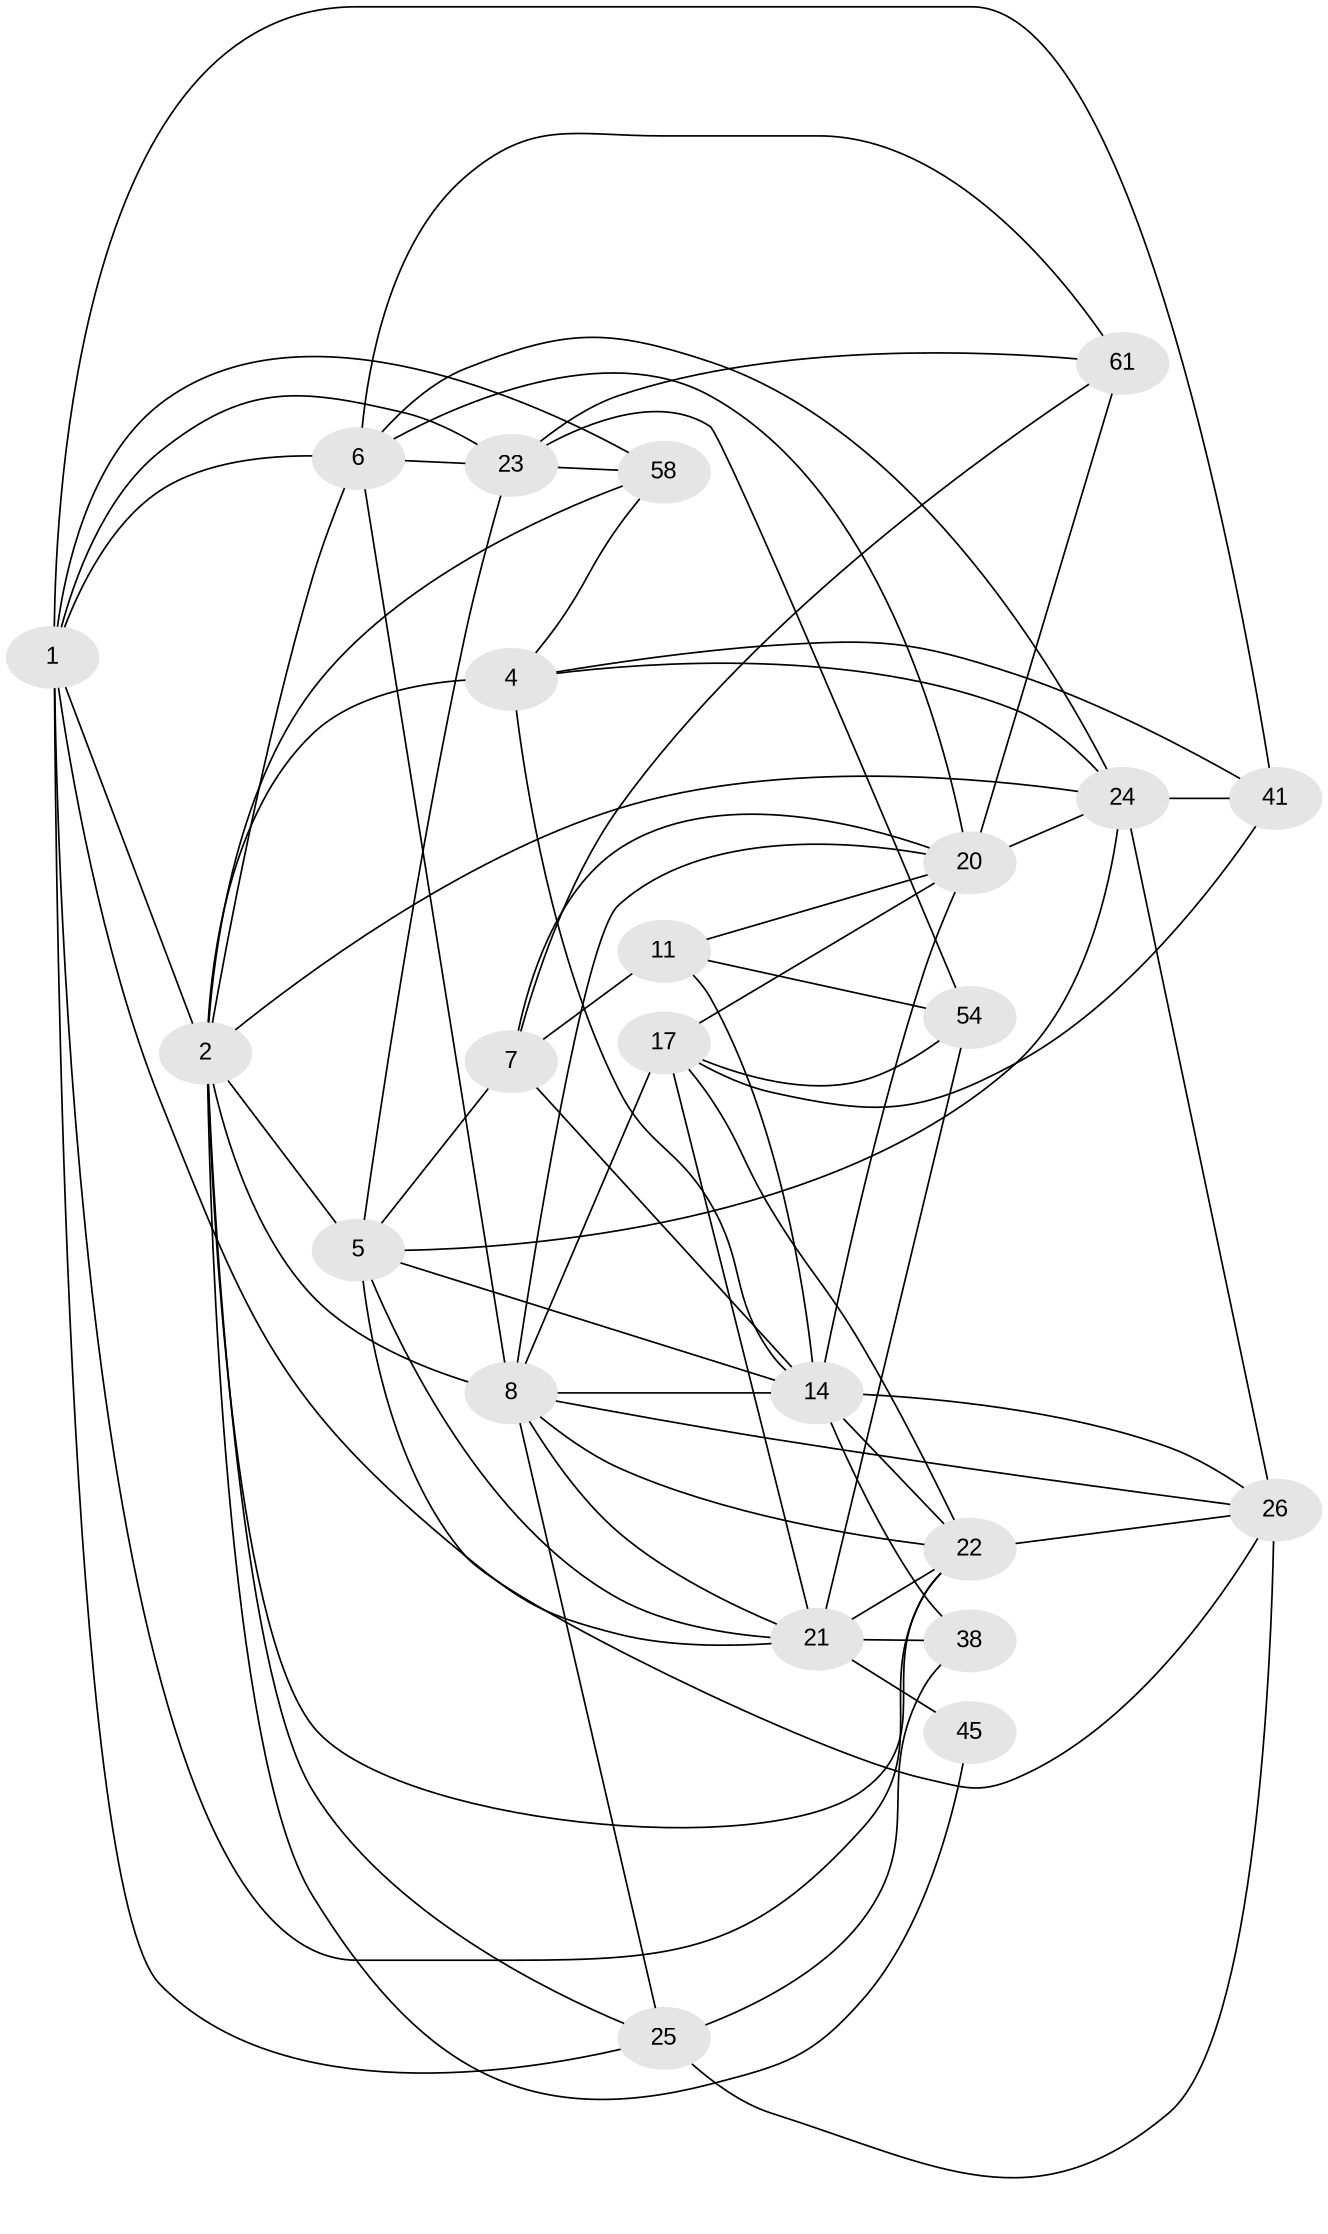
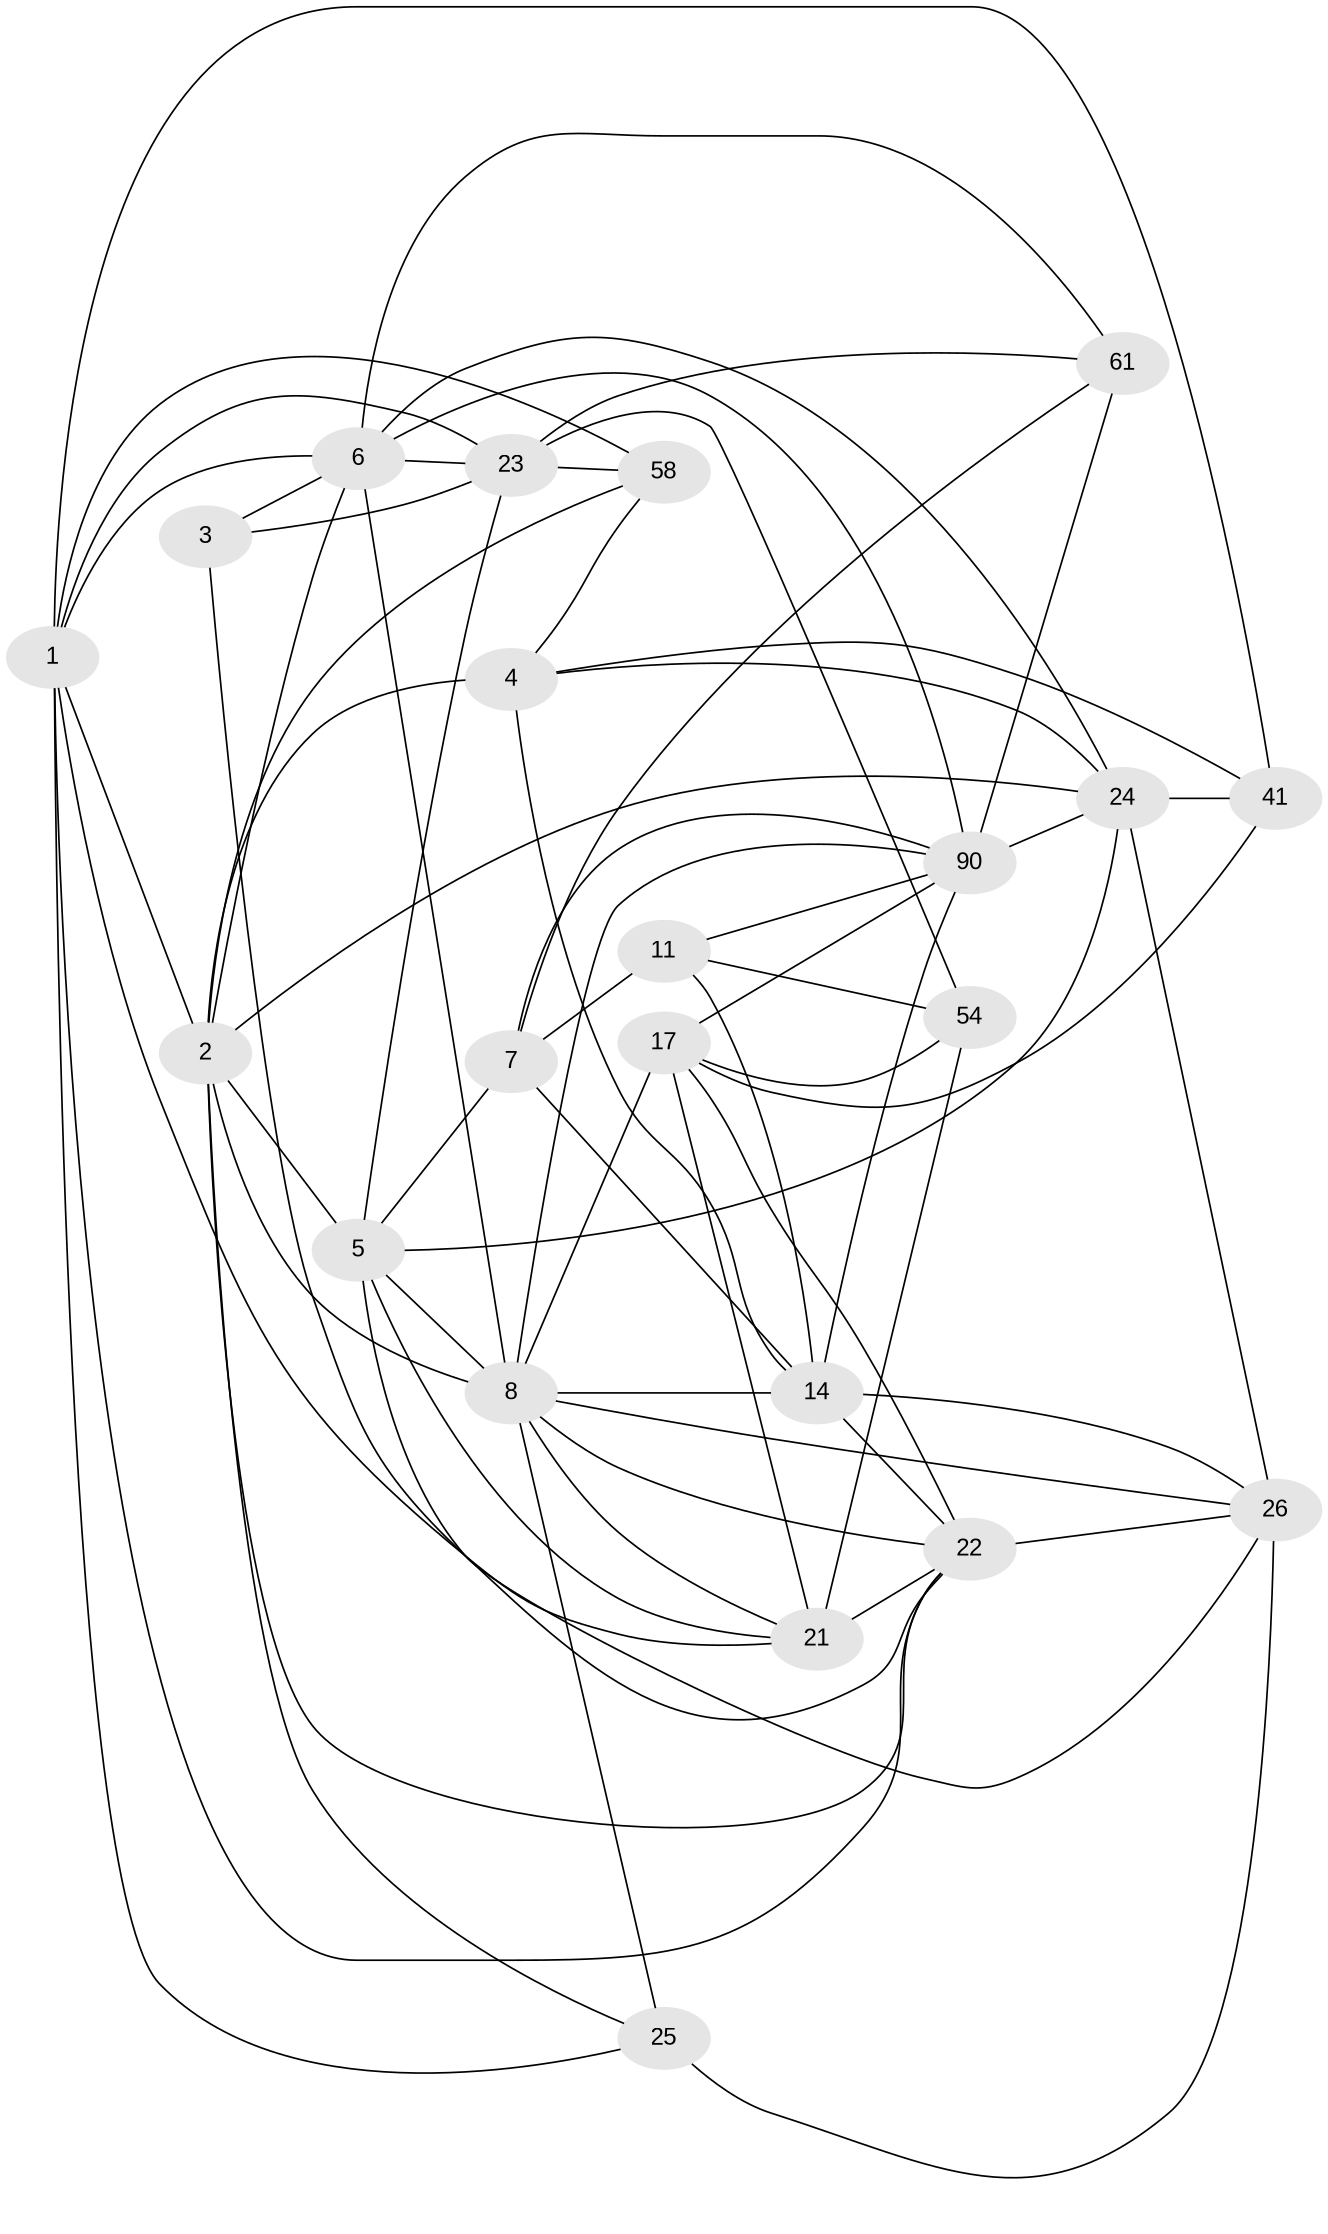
none -> (206, 537)
(970, 863) -> (970, 863)
(588, 1322) -> (435, 1322)
(970, 1641) -> none
(970, 1733) -> none
